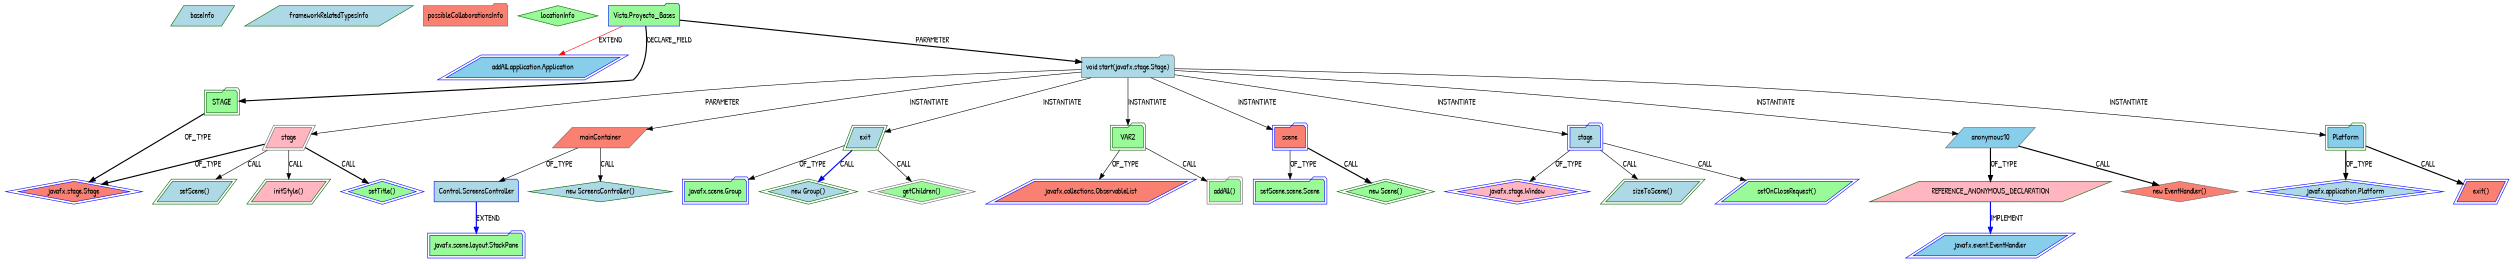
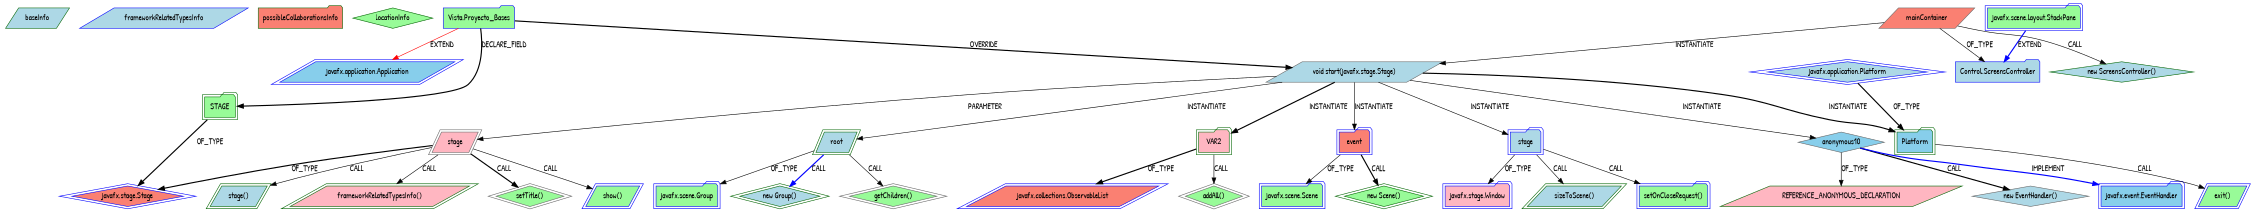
(329, 16) -> (164, 18)
(466, 16) -> (300, 18)
(933, 41) -> (984, 45)
(533, 67) -> (367, 72)
(1128, 67) -> (1354, 72)
(1748, 87) -> (1658, 87)
(866, 96) -> (1665, 43)
(1128, 99) -> (1286, 106)
(865, 138) -> (837, 142)
(1128, 138) -> (1214, 142)
(1290, 138) -> (1354, 142)
(1990, 138) -> (1841, 142)
(1111, 162) -> (1149, 165)
(1990, 162) -> (1841, 166)
(2346, 162) -> (1879, 104)
(2412, 164) -> (2068, 160)
(195, 192) -> (239, 196)
(289, 192) -> (380, 196)
(382, 192) -> (530, 196)
(1225, 192) -> (1214, 196)
(1290, 192) -> (1292, 196)
(1517, 192) -> (1477, 196)
(1787, 192) -> (1673, 196)
(2180, 192) -> (2030, 196)
(2481, 192) -> (2223, 196)
none -> (613, 196)
(476, 214) -> (2017, 44)
(1990, 214) -> (1976, 167)
(1990, 246) -> (2142, 196)
